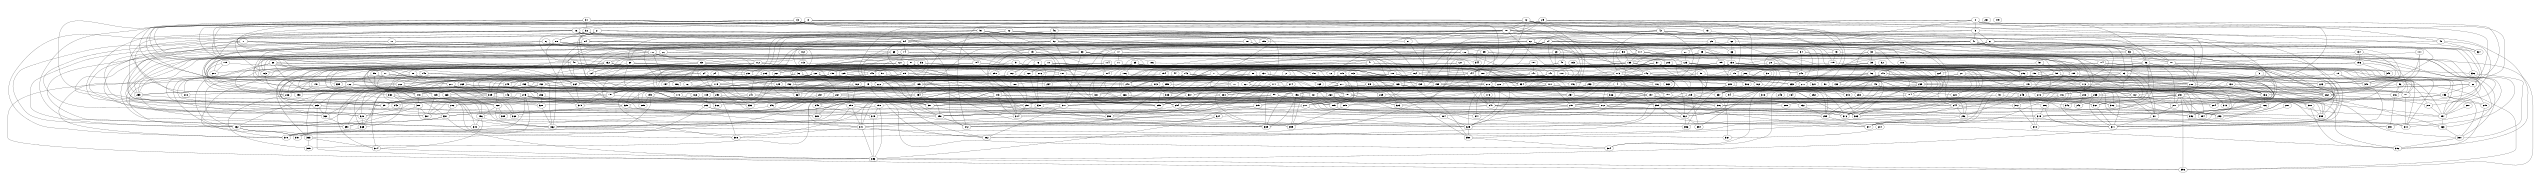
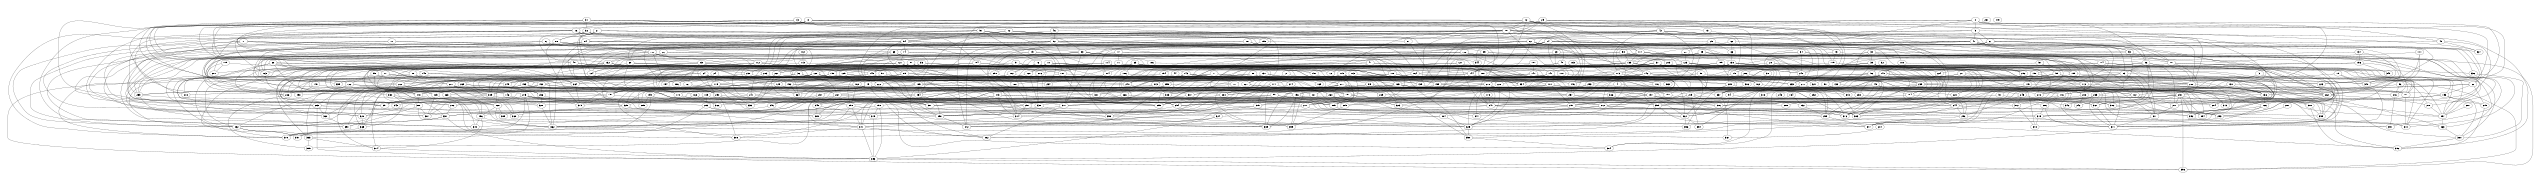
(800, 35) -> (989, 51)
none -> (280, 75)
